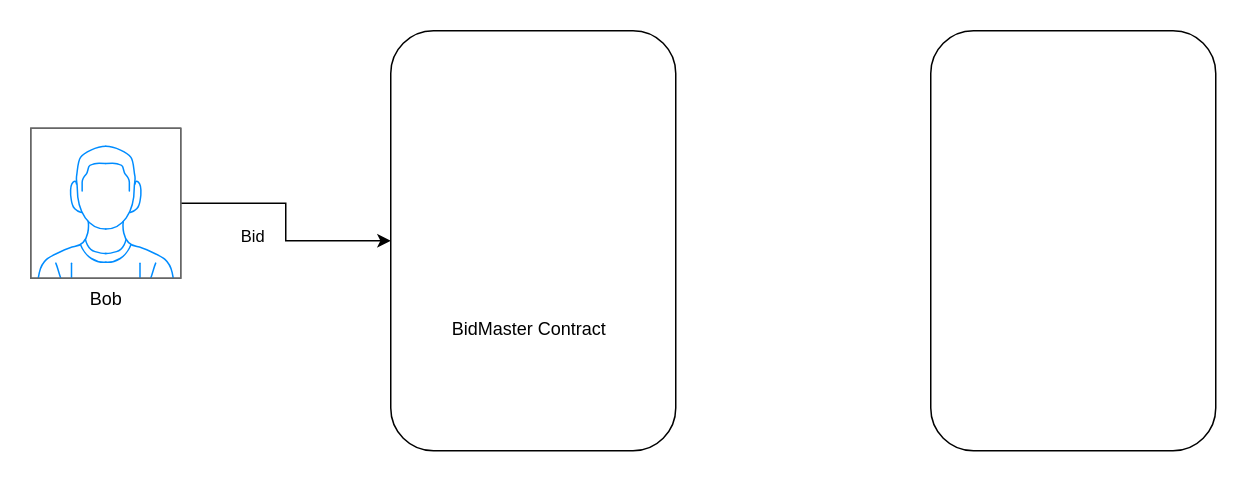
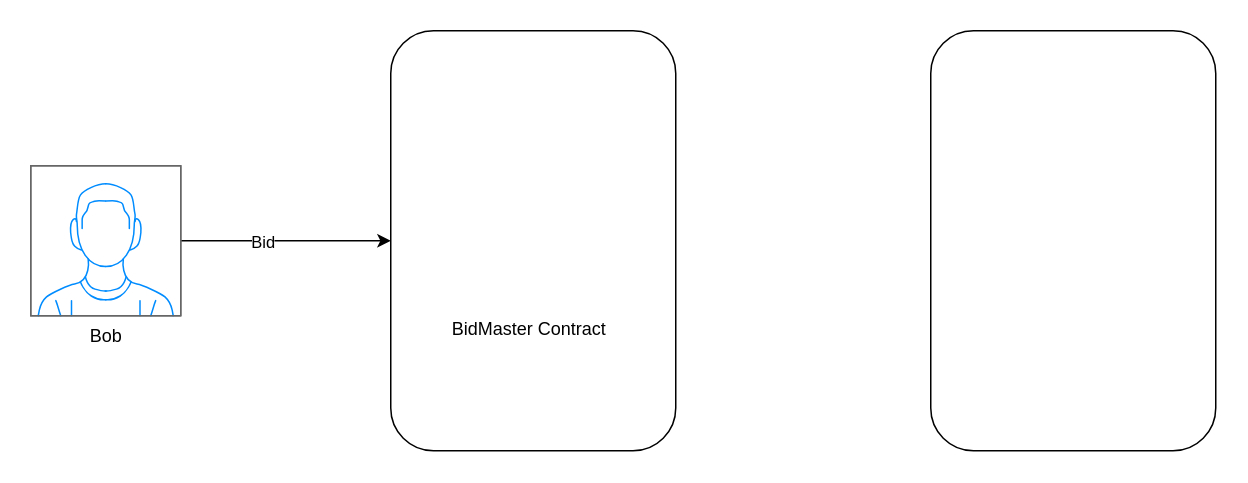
(106, 203) -> (106, 241)
